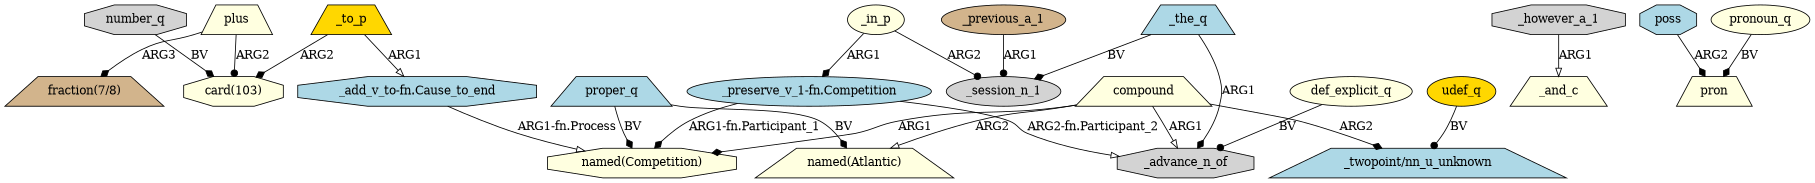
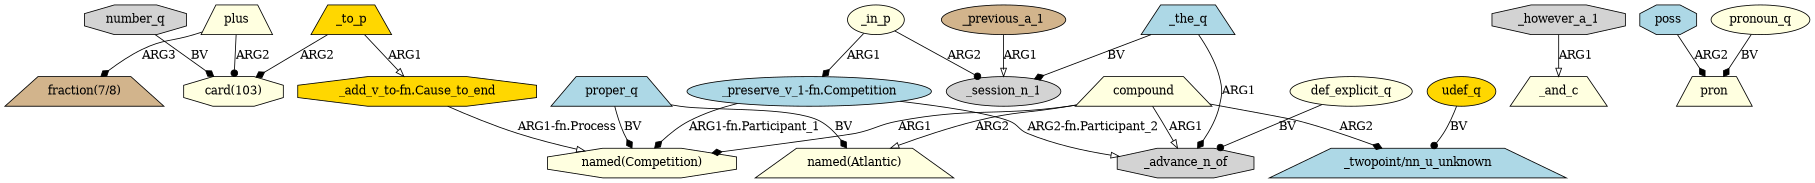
(1004, 52) -> (1004, 52)
(417, 91) -> (417, 91)
